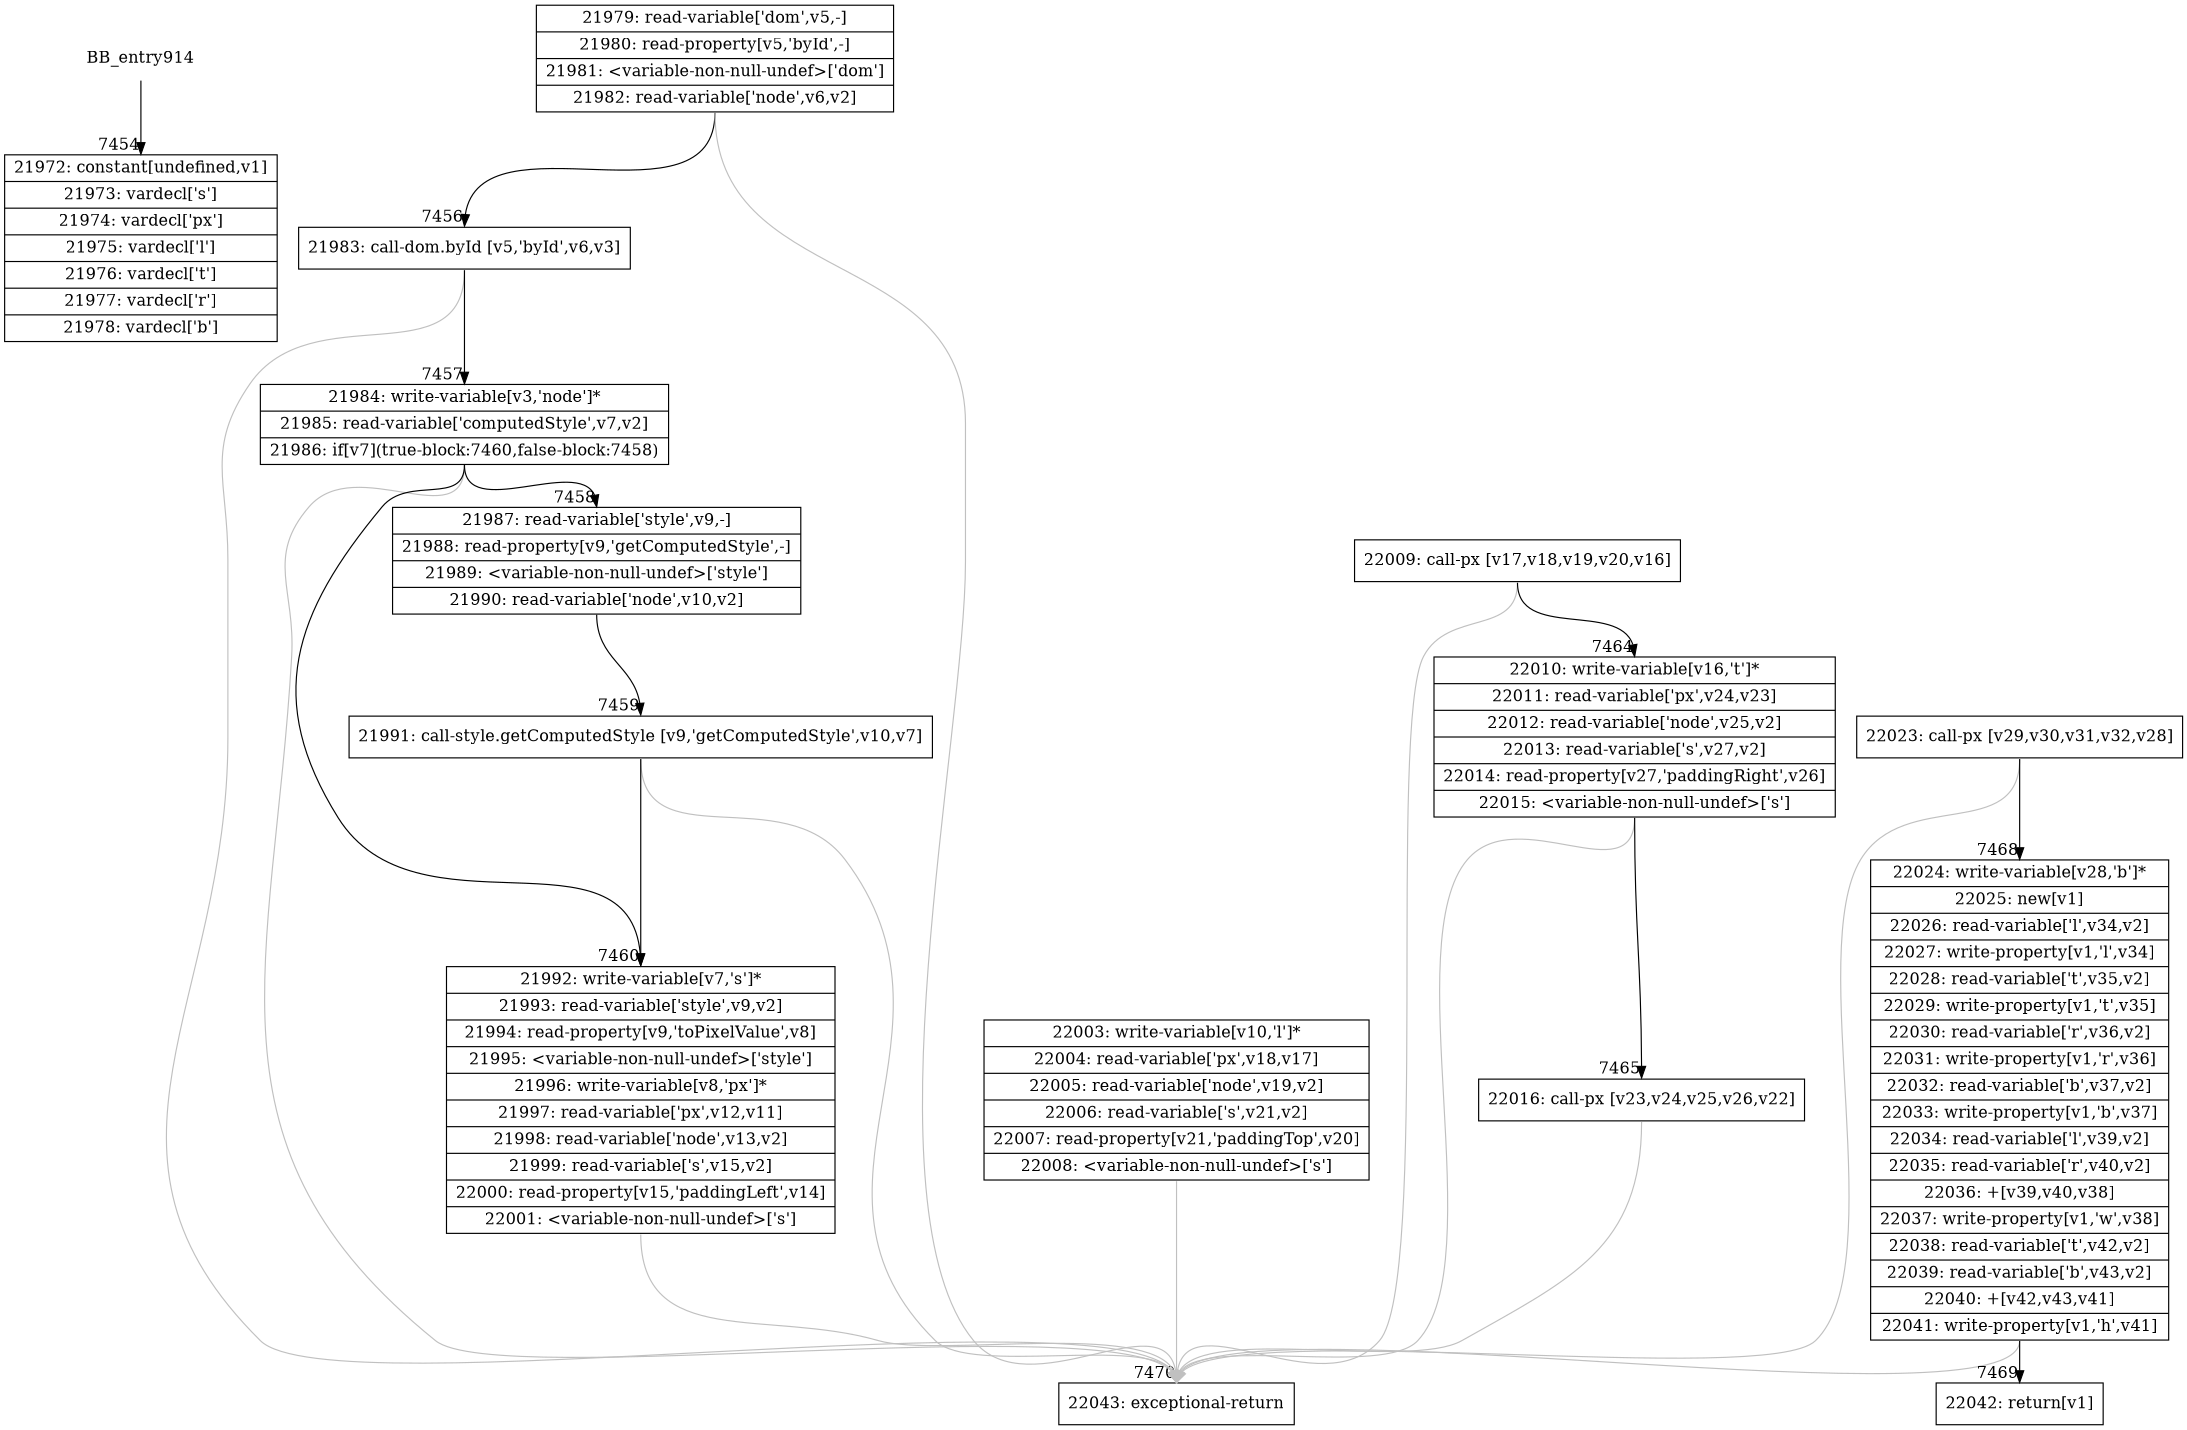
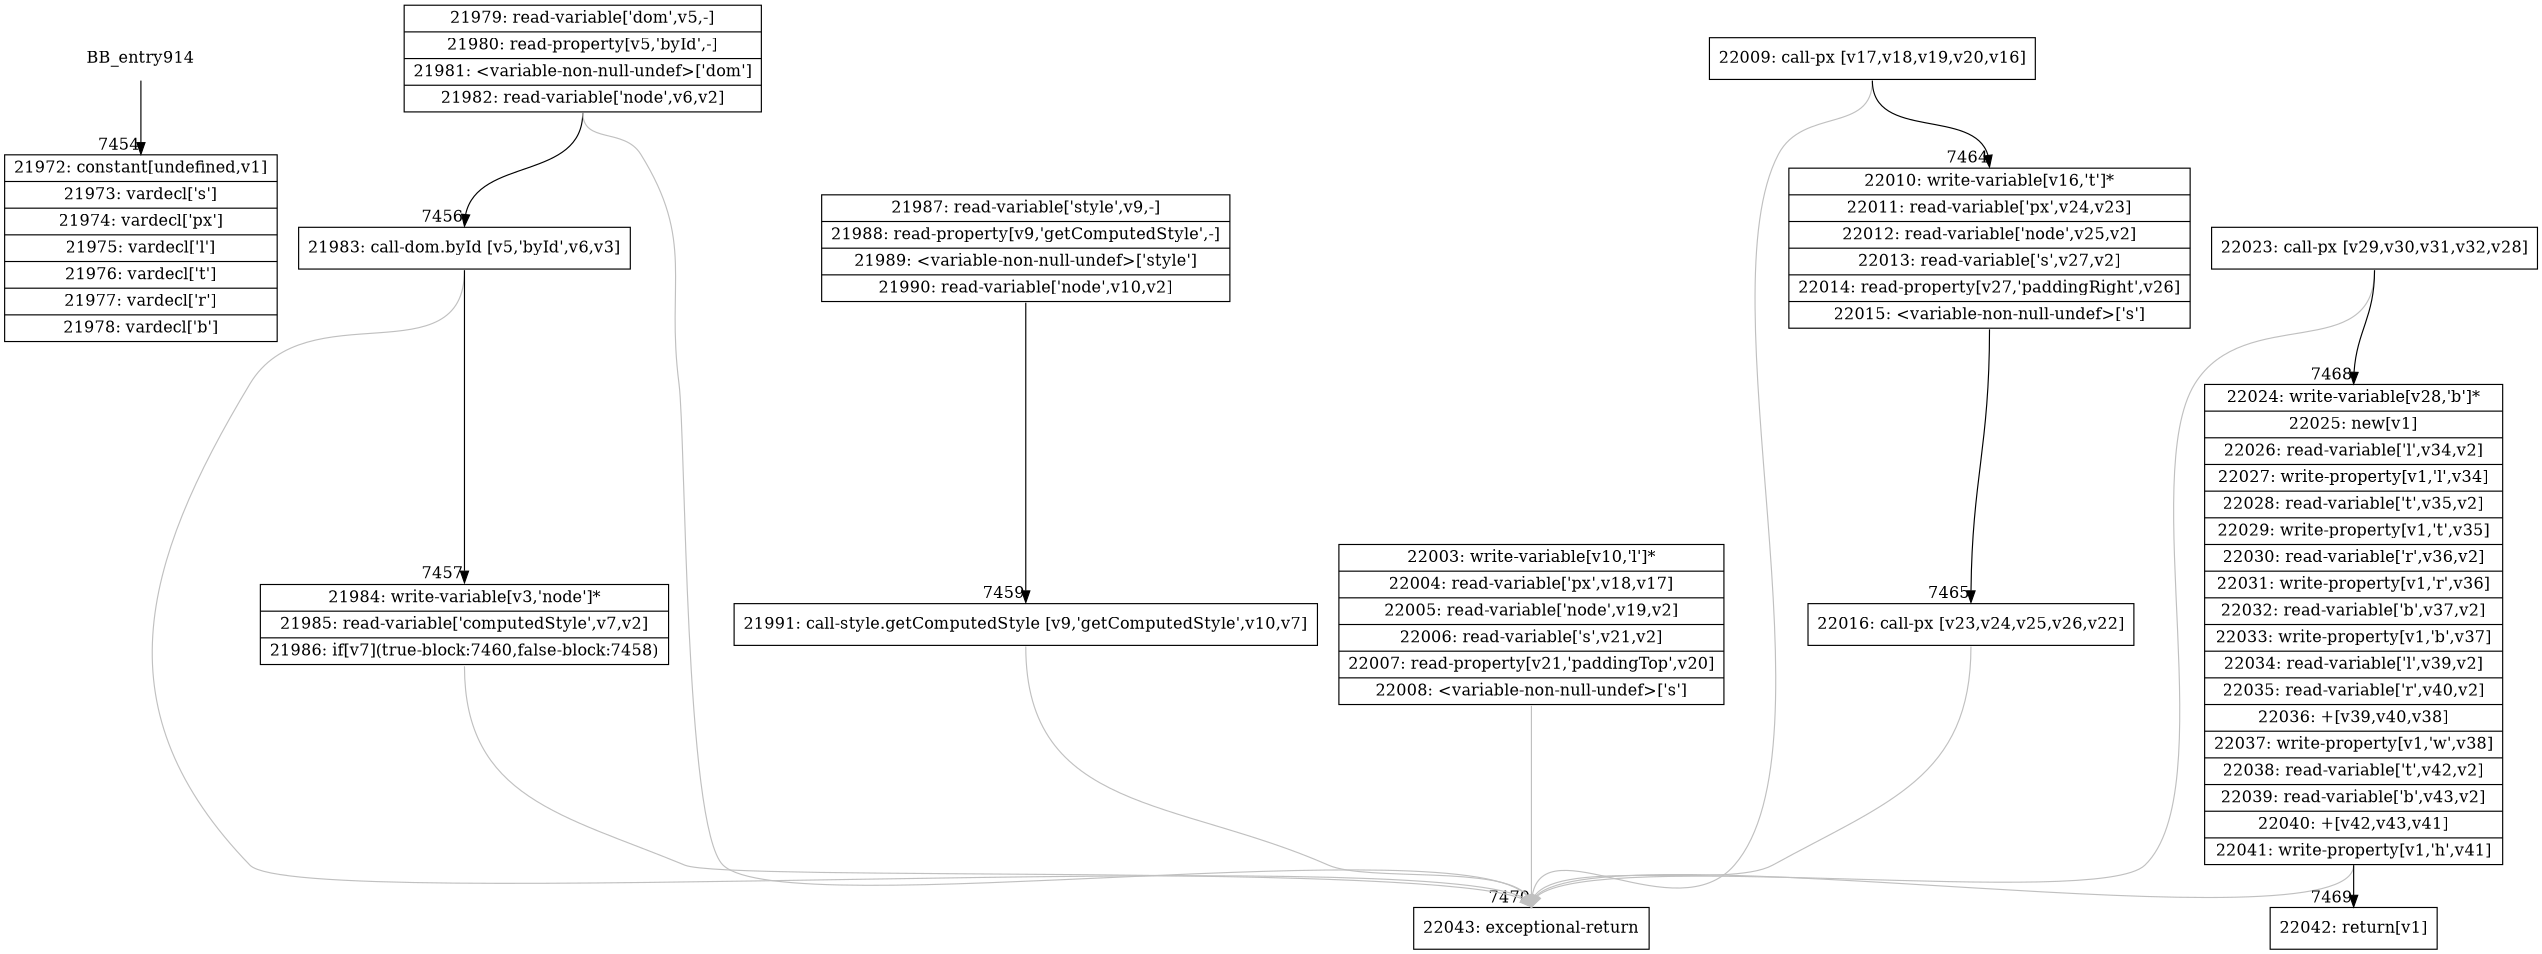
(525, 487) -> none
(641, 1100) -> none
(1445, 1126) -> none
